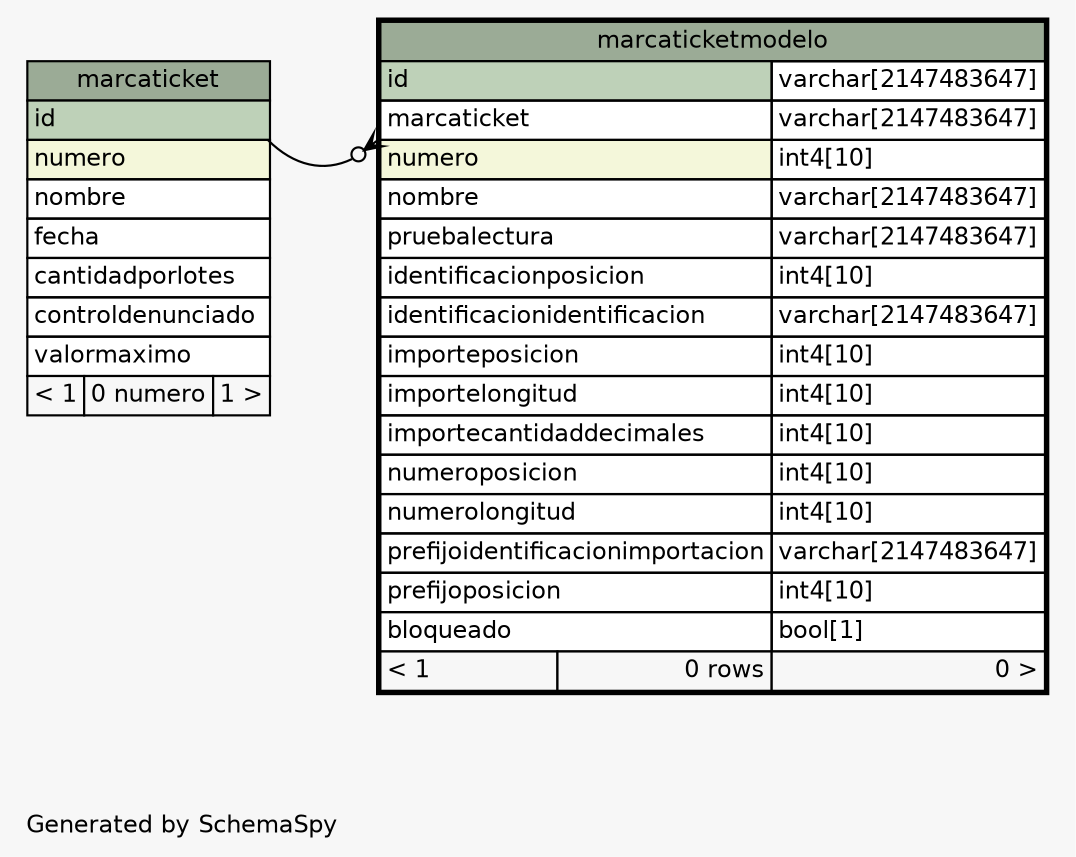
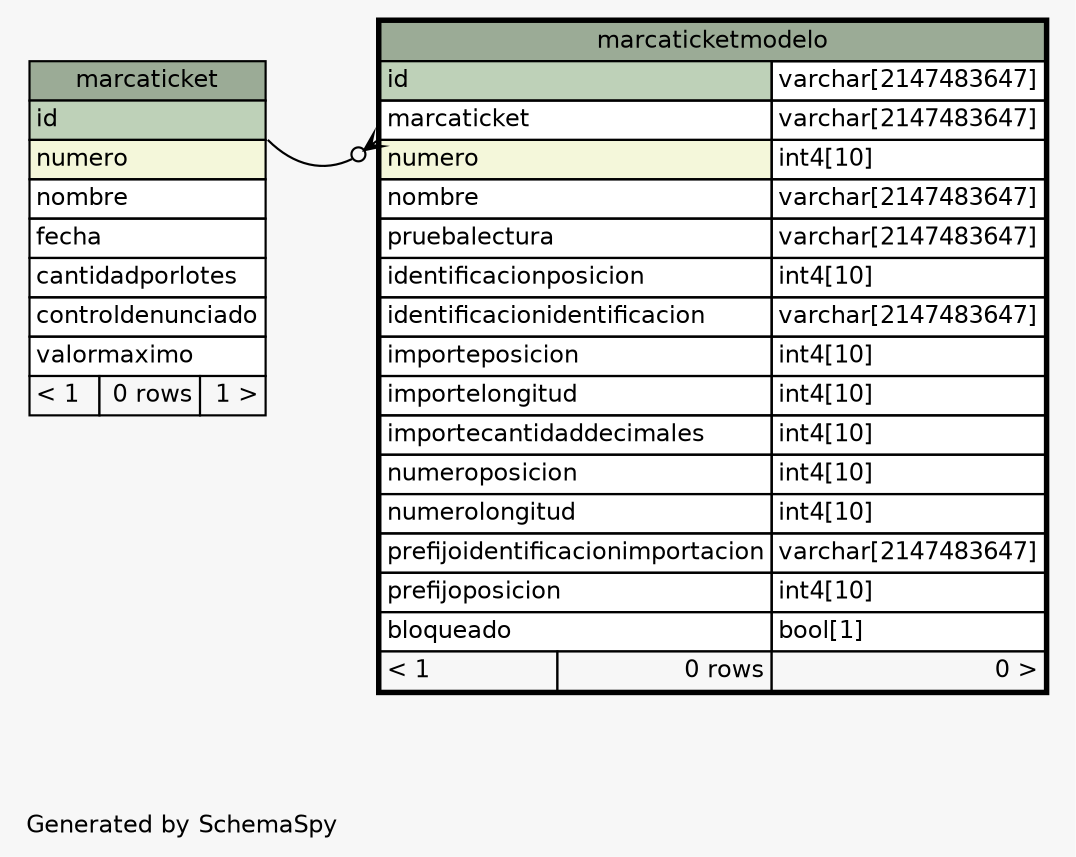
(149, 395) -> (153, 395)
